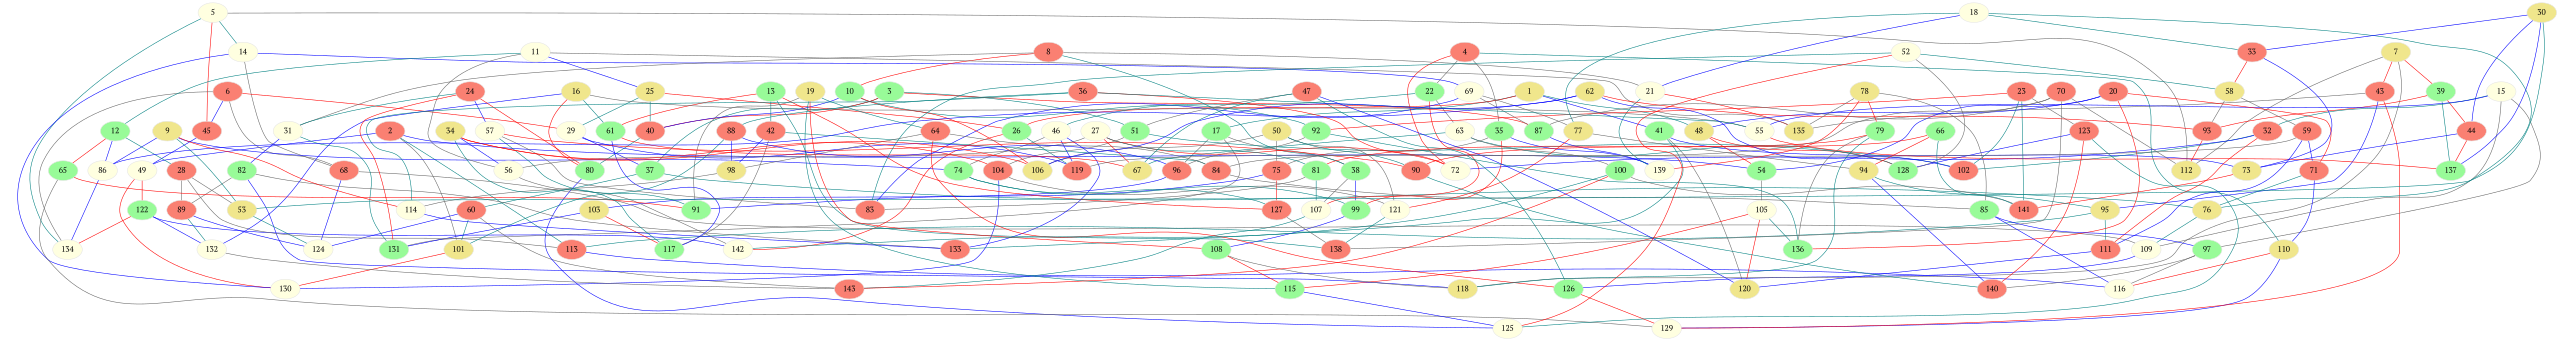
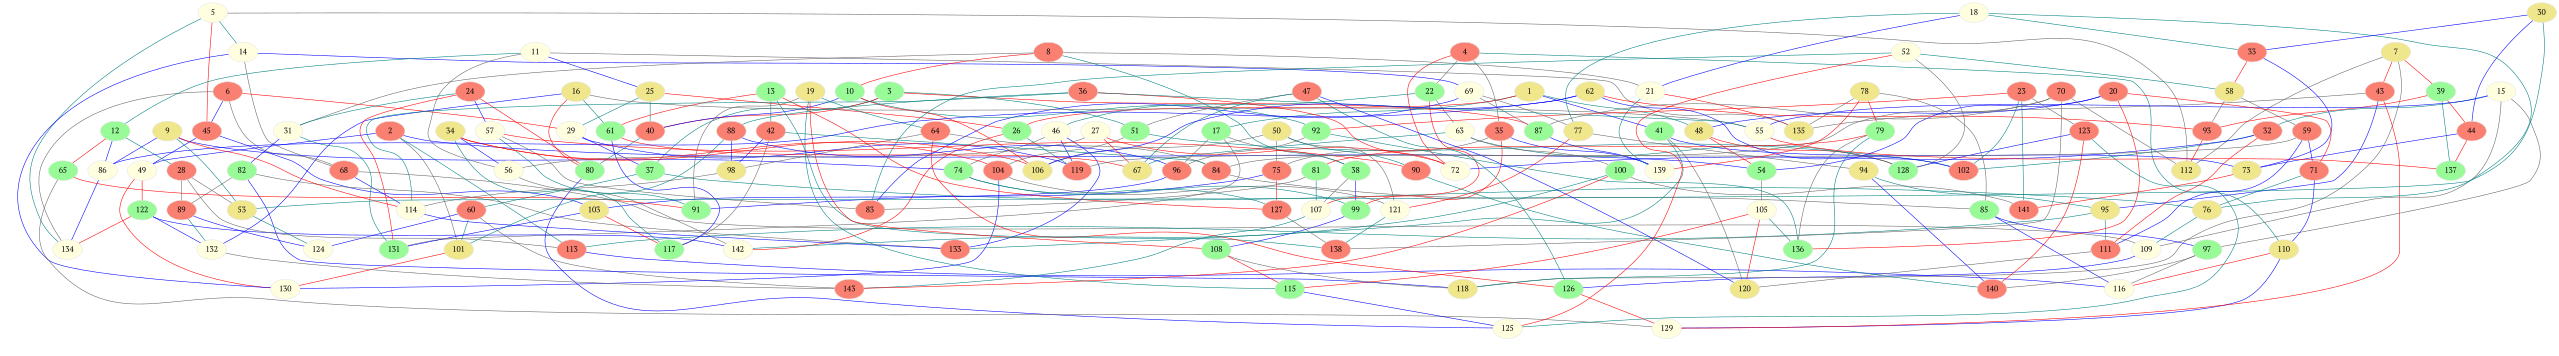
(2521, 100) -> none
(1499, 131) -> (1499, 131)
(1940, 131) -> none
(1206, 151) -> none
none -> (462, 192)
(331, 210) -> (367, 185)
(1925, 269) -> (1925, 269)
